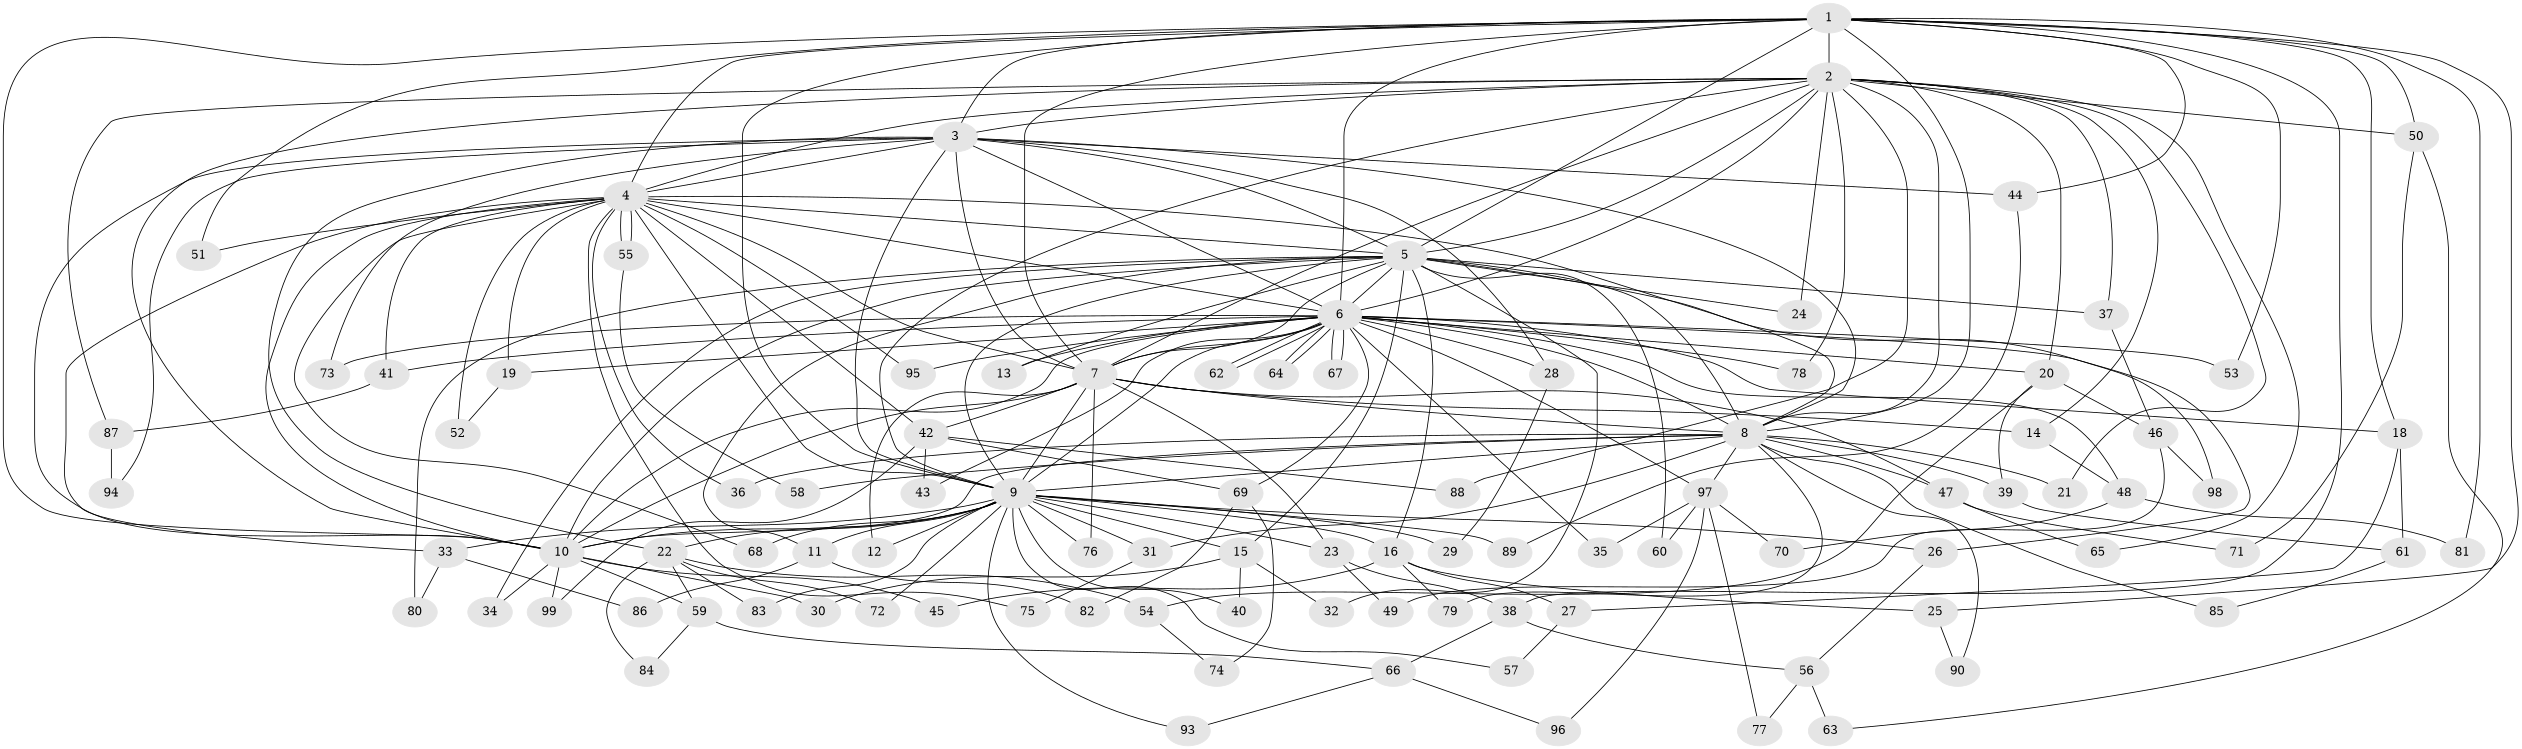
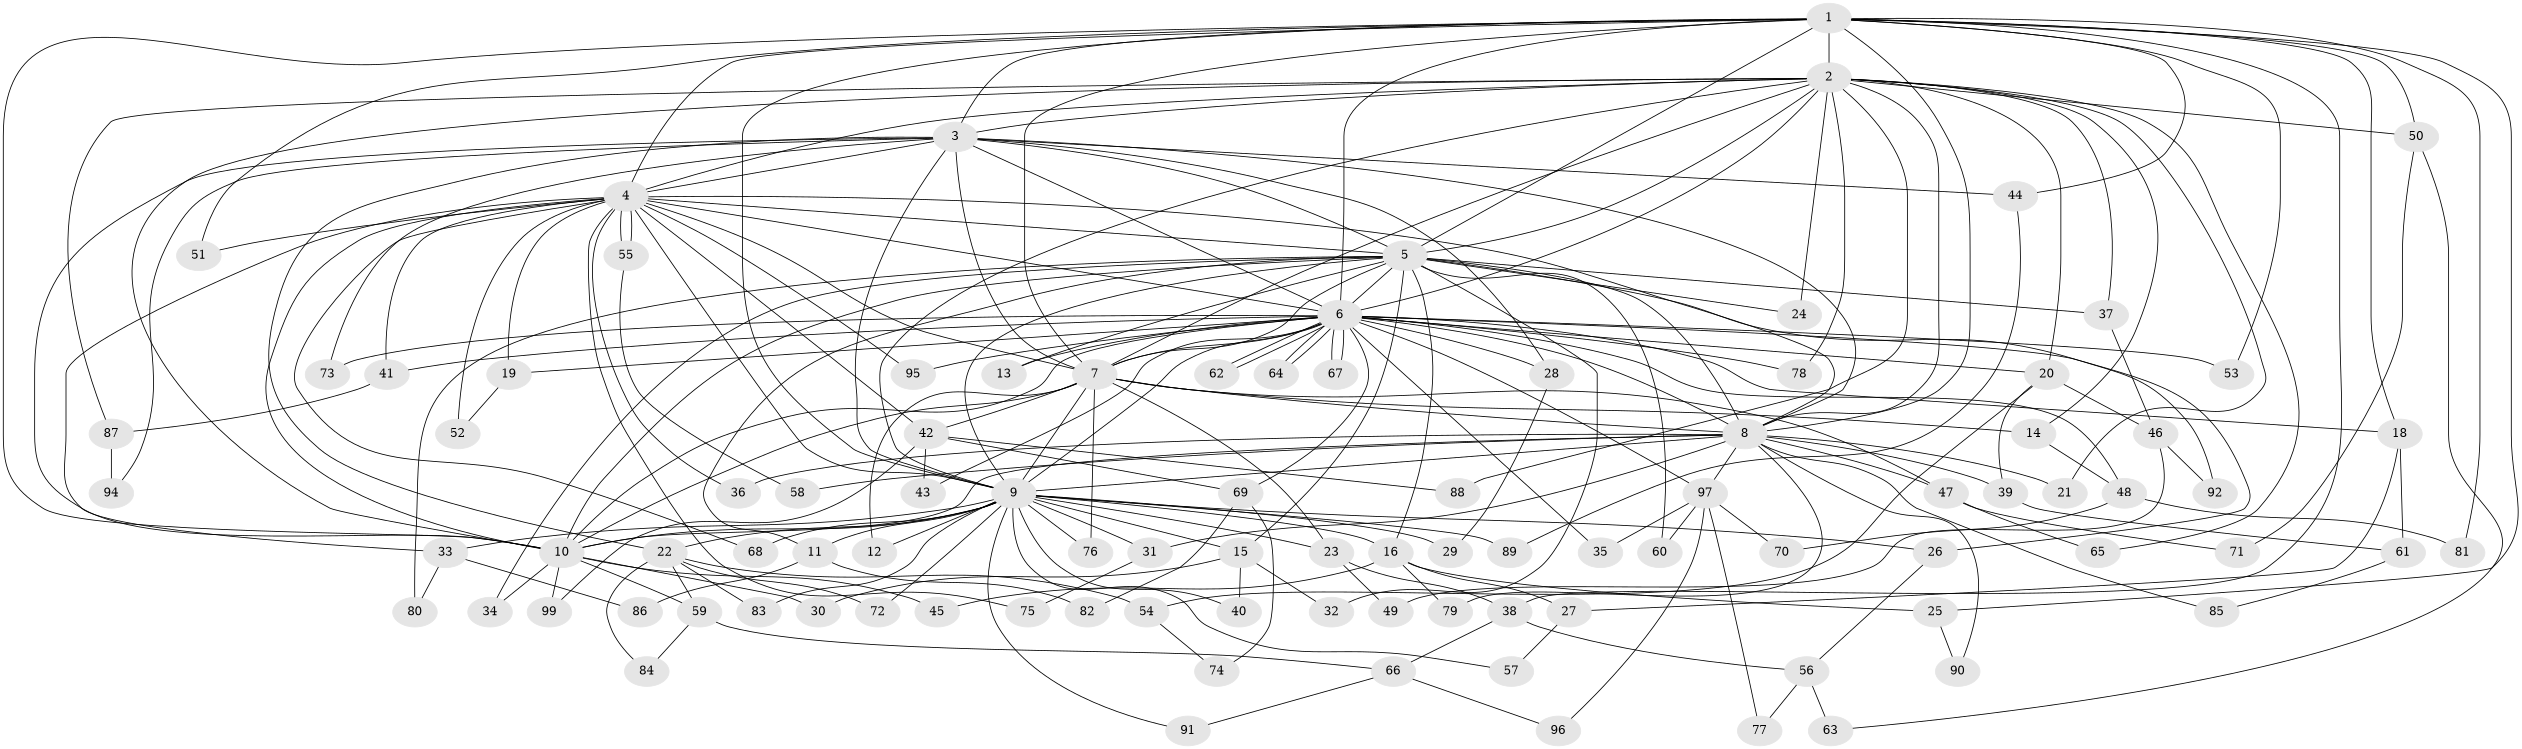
(2215, 493) -> (2215, 493)
(1188, 731) -> (1188, 731)
